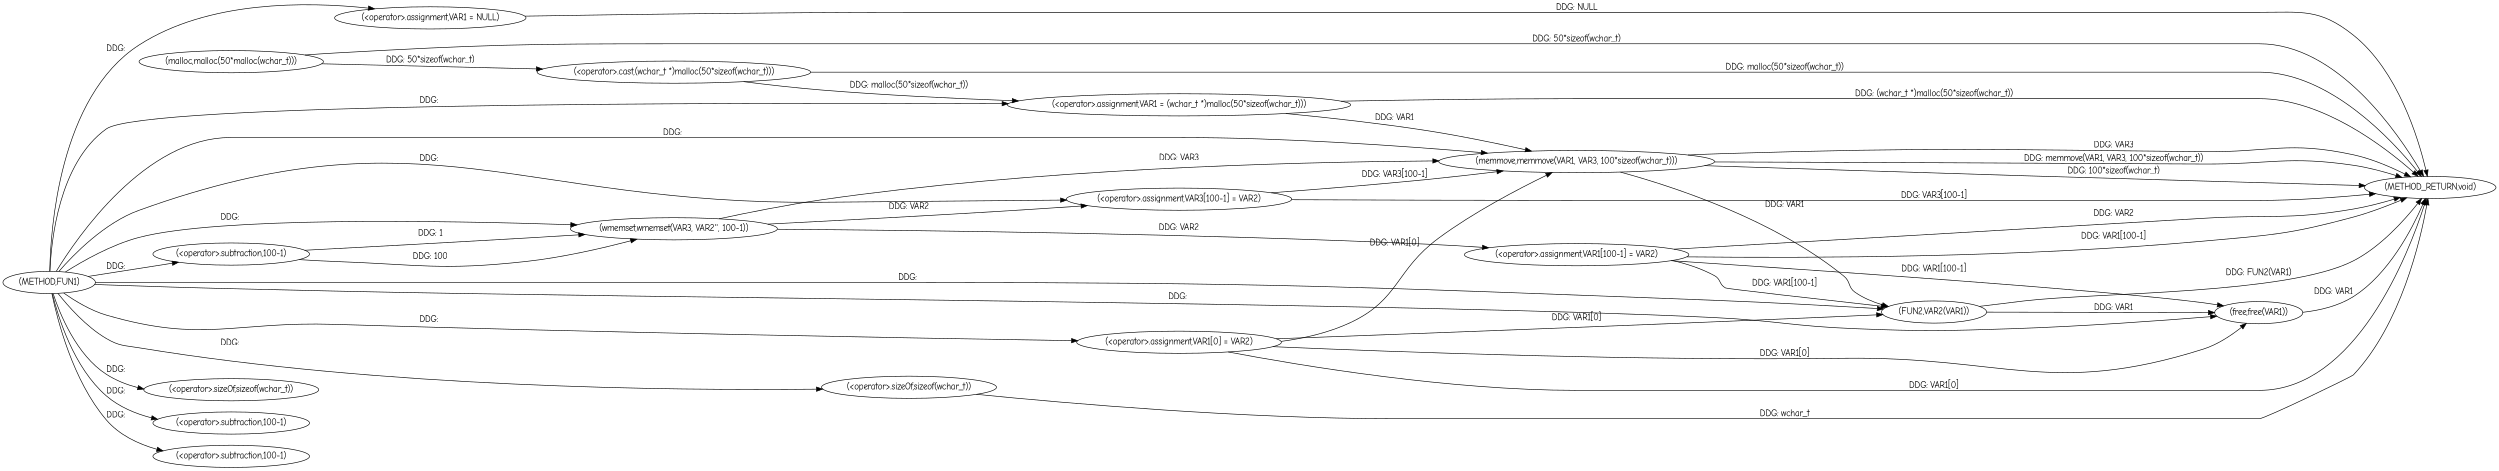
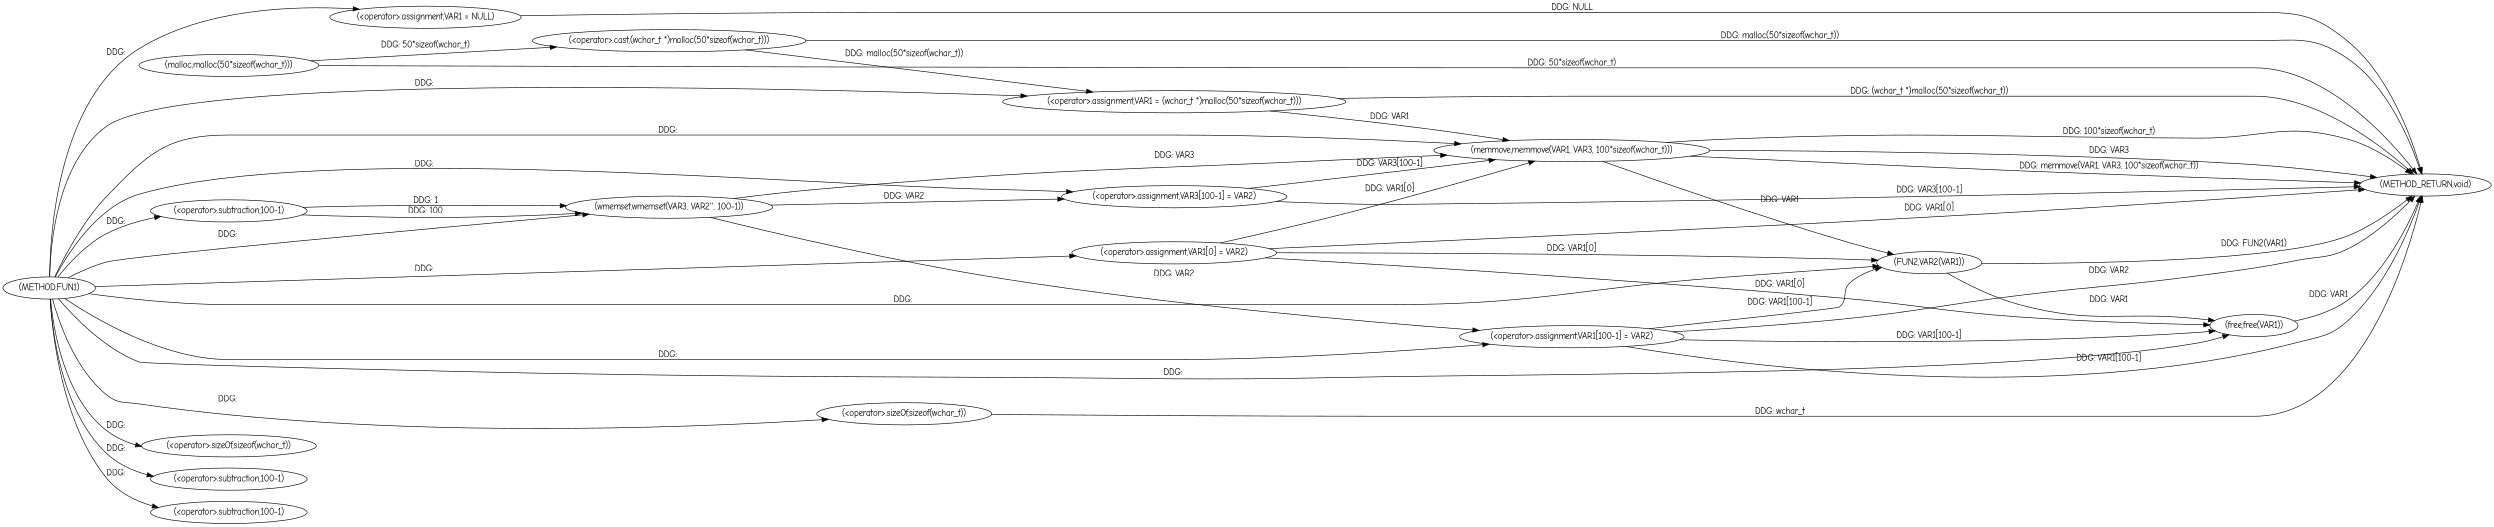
(231, 62) -> (229, 65)
none -> (767, 360)
